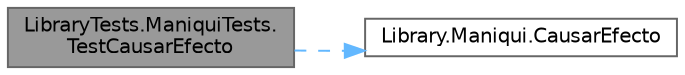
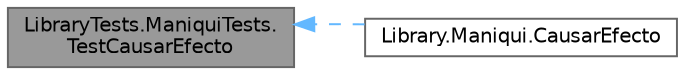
(319, 51) -> (340, 24)
